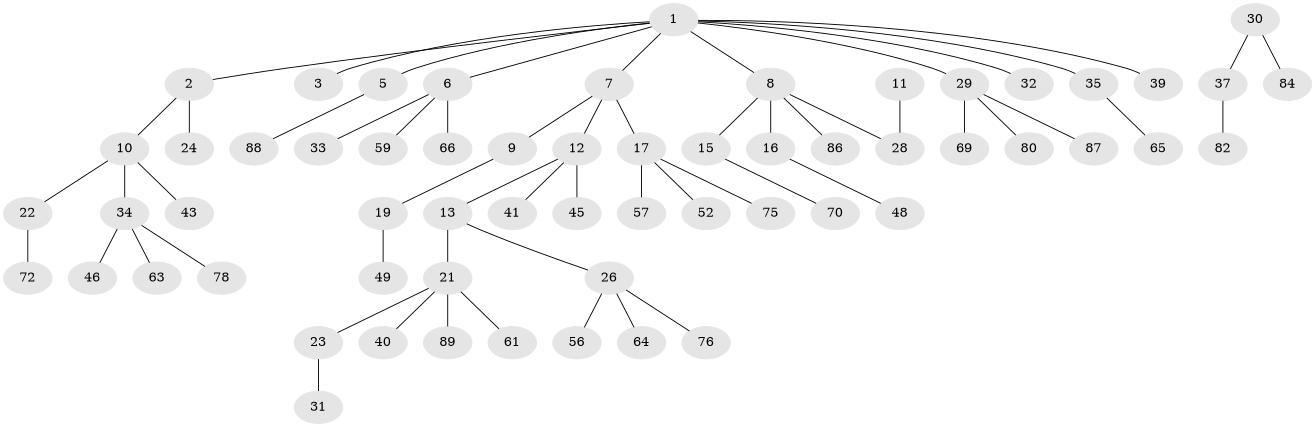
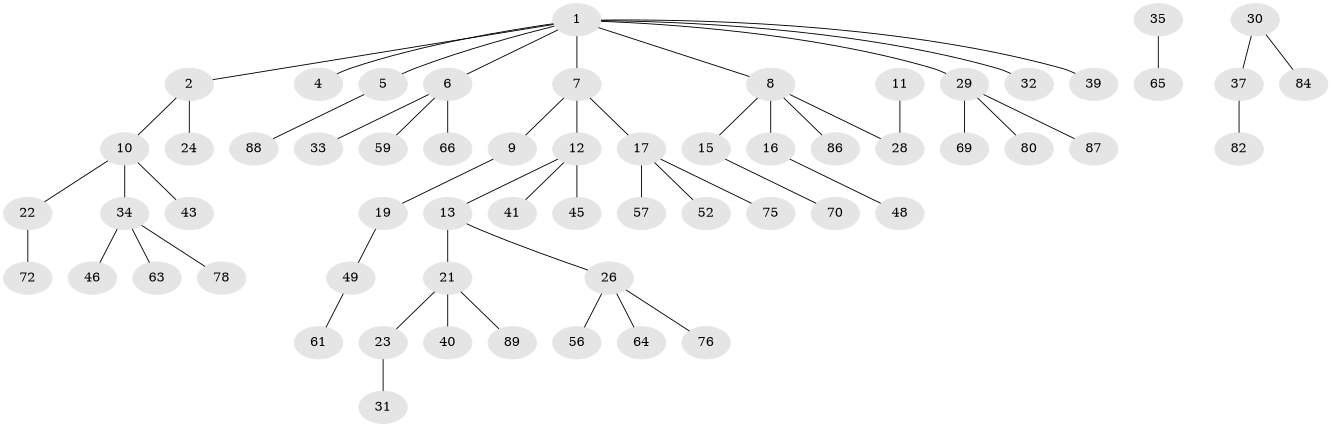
(889, 35) -> none
(319, 84) -> (319, 84)
(480, 310) -> (335, 310)
